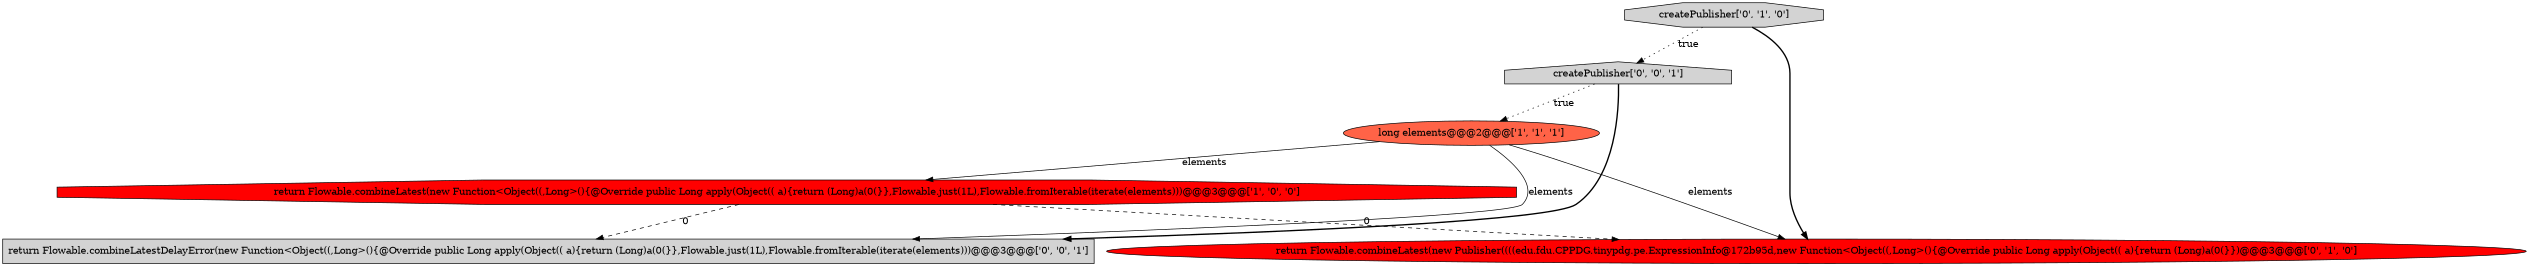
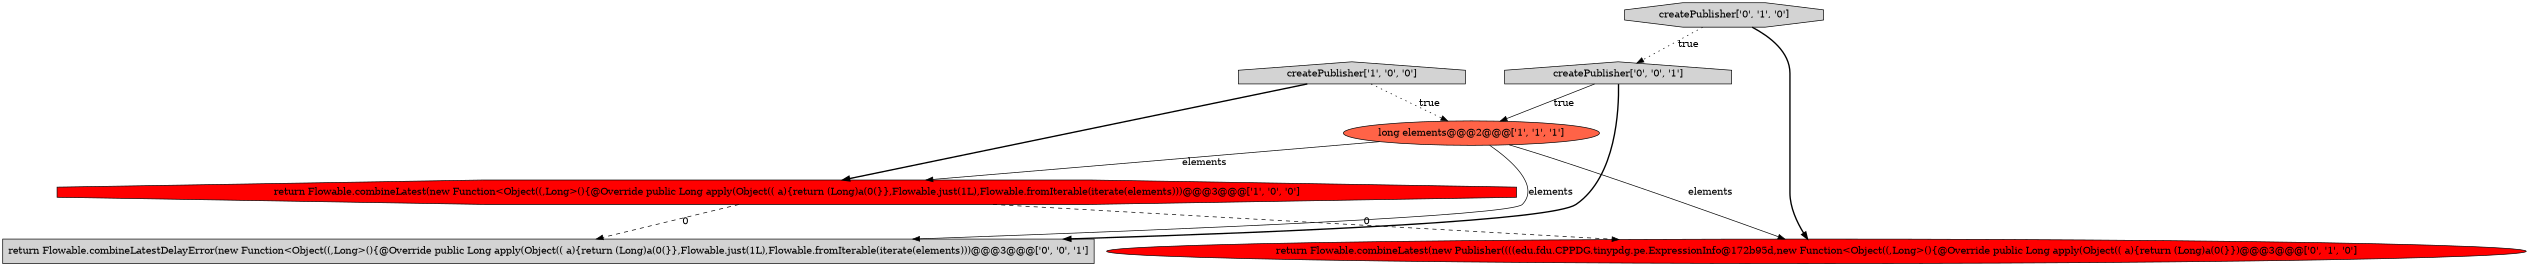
none -> (1352, 74)
(1551, 101) -> (1551, 101)
